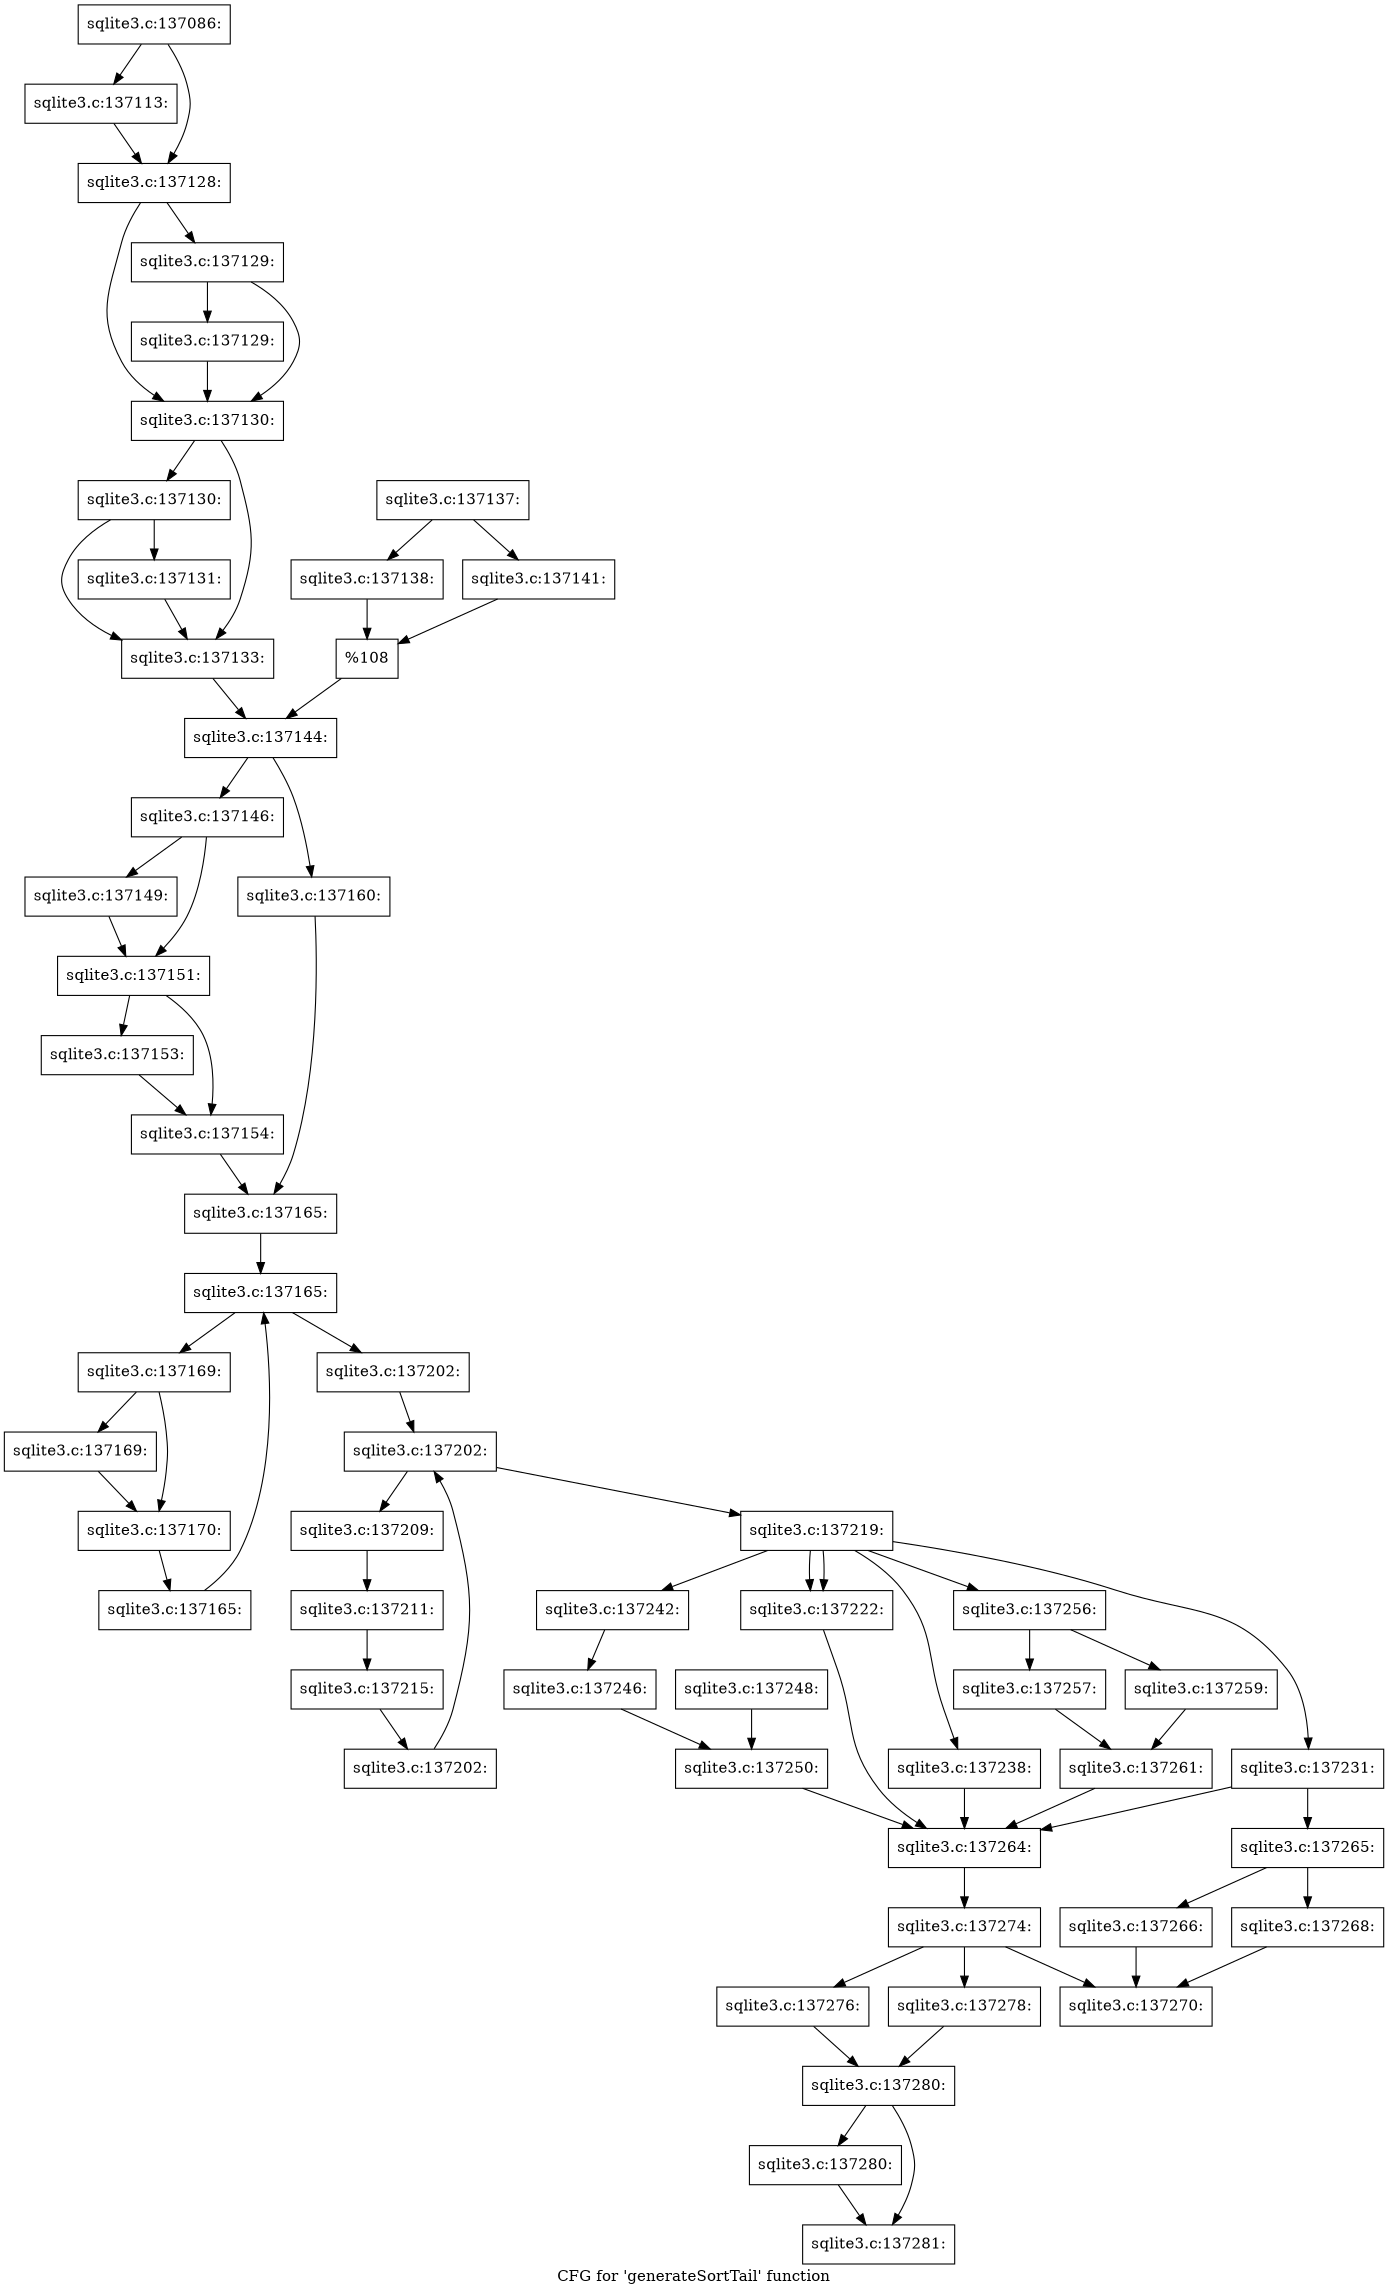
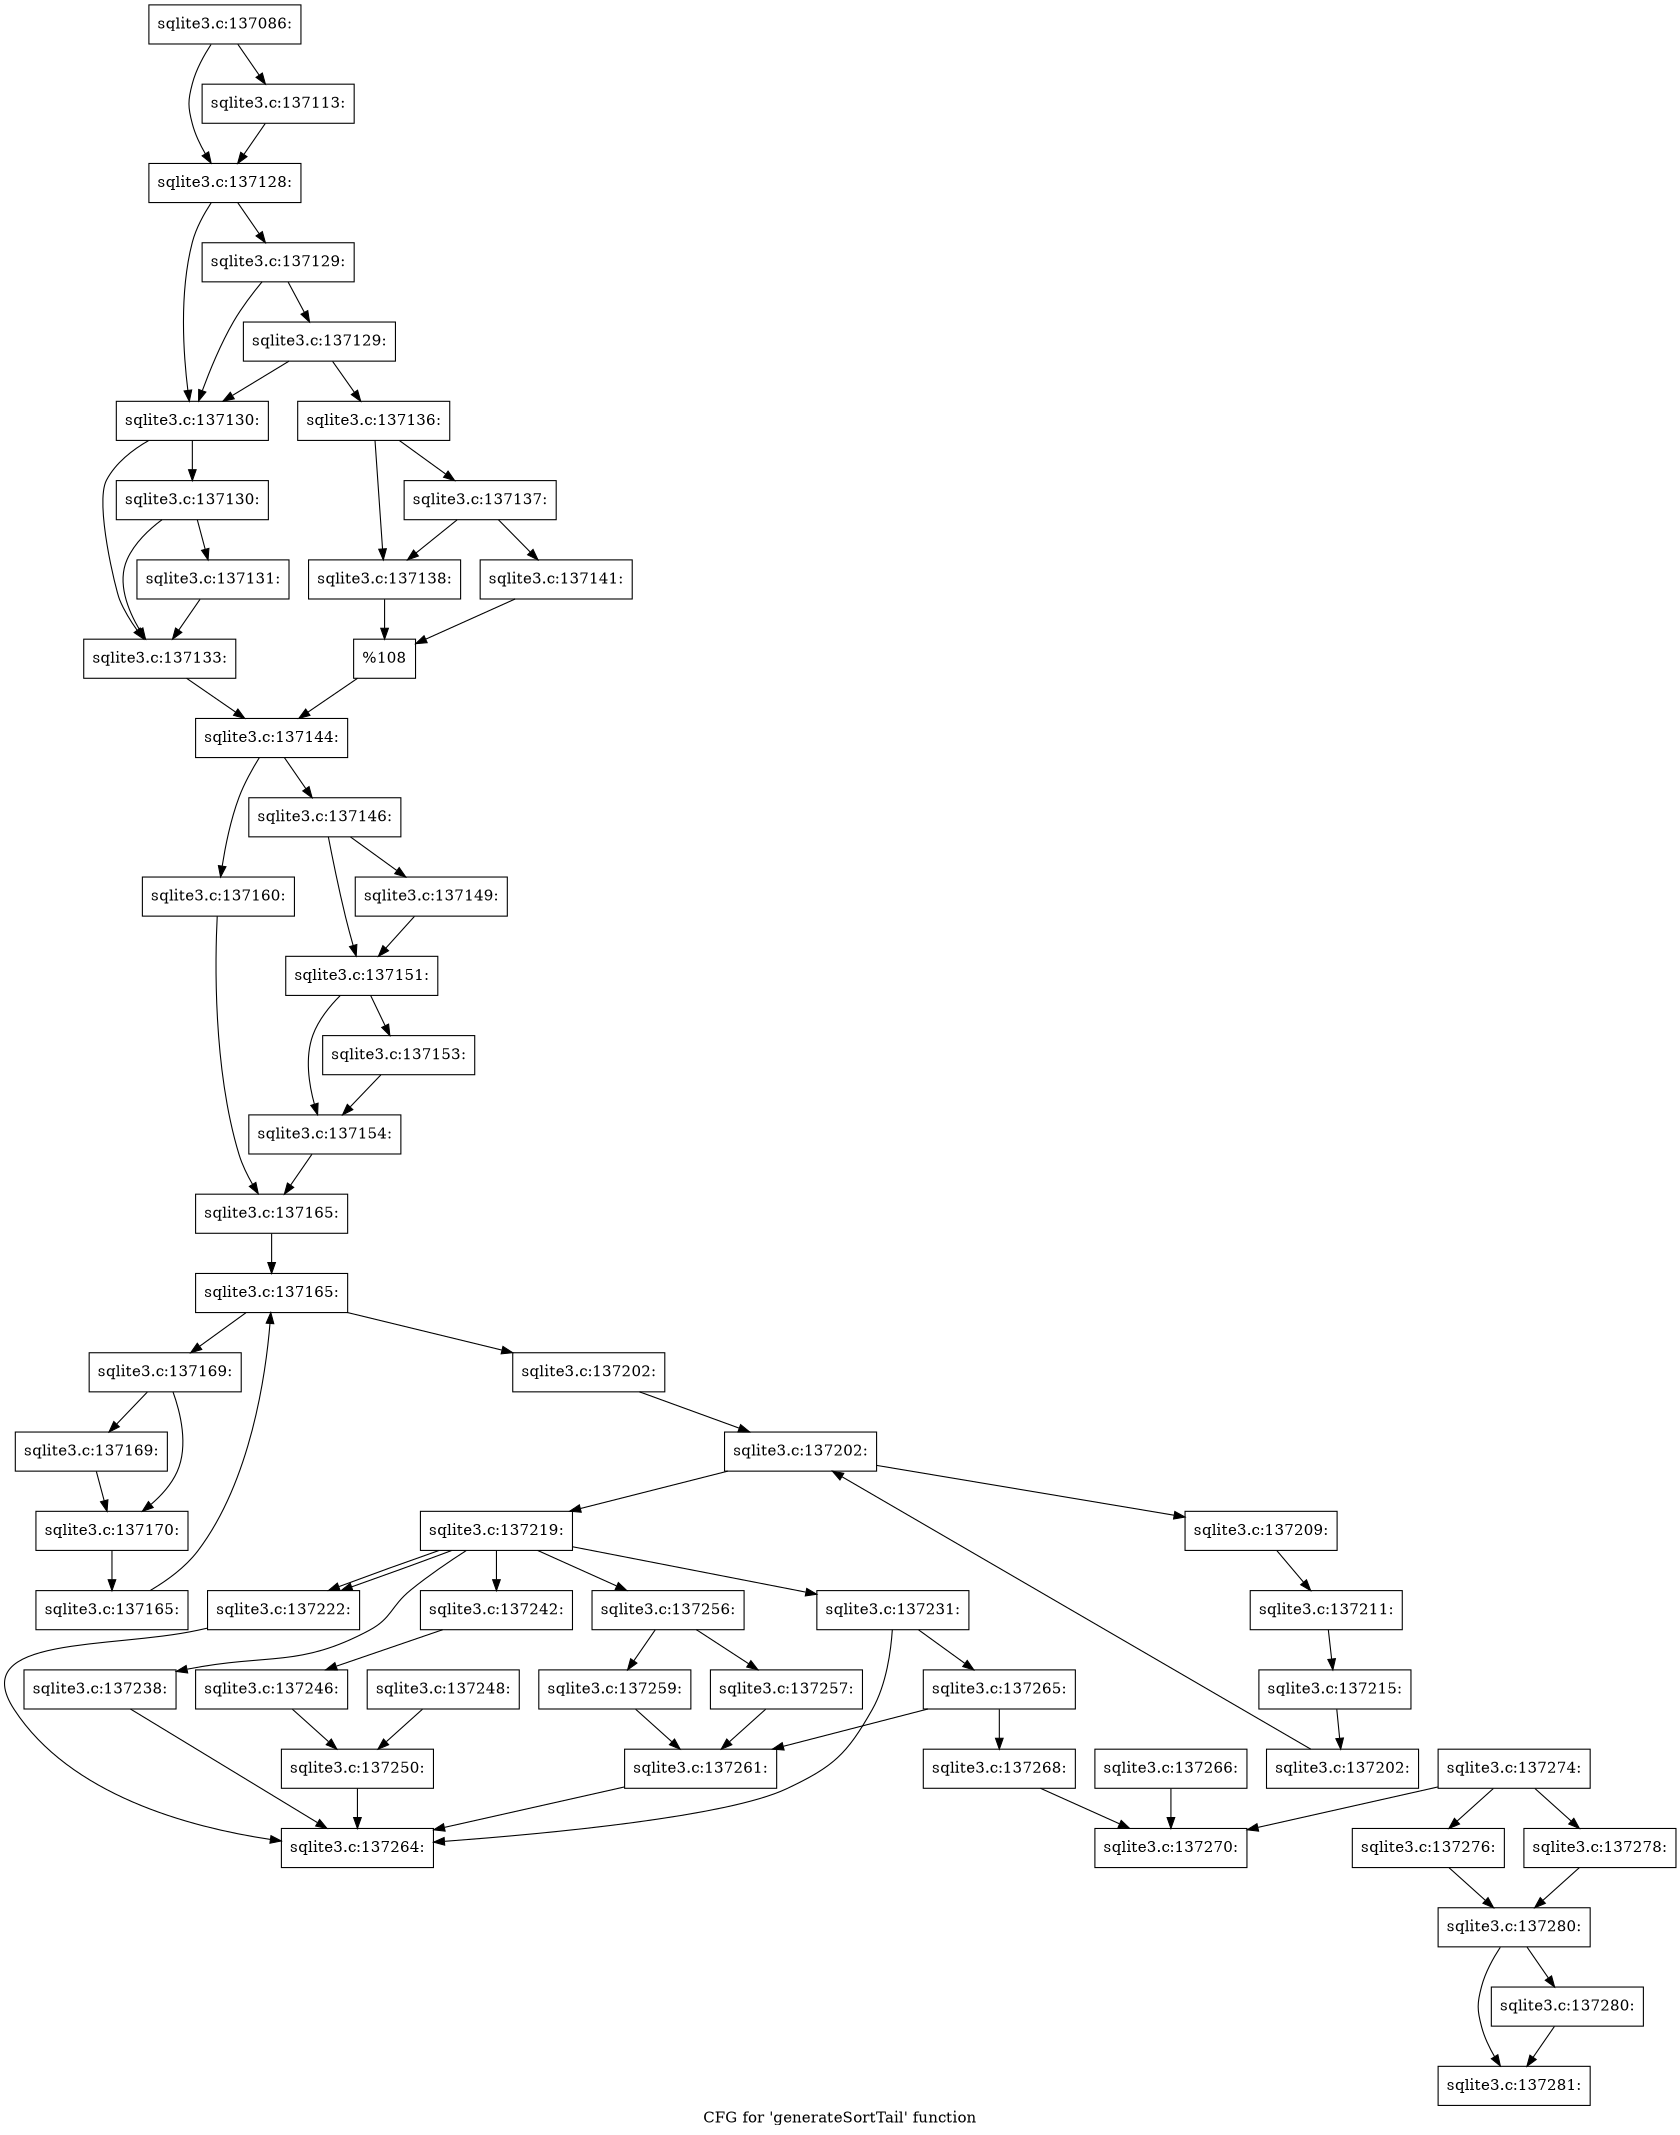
none -> (374, 421)
(964, 1882) -> none
(1227, 1885) -> (852, 1729)
